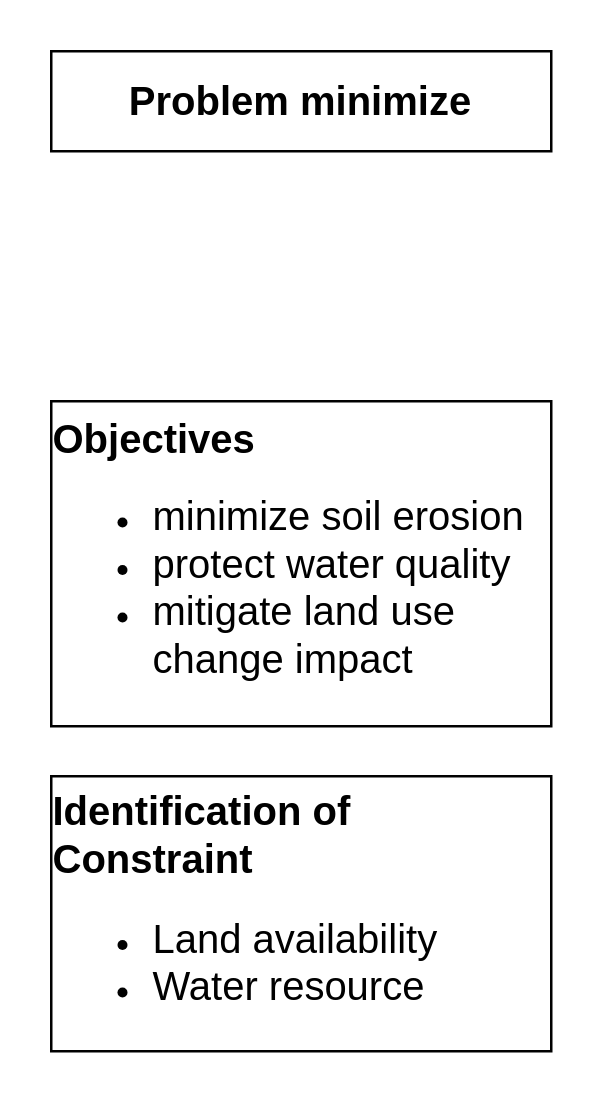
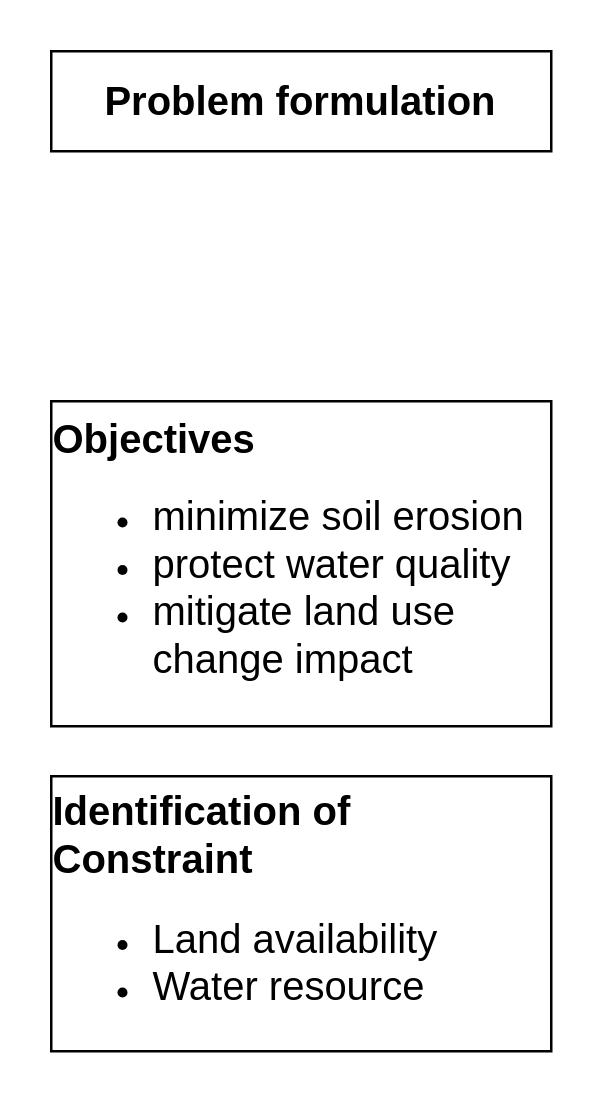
(301, 101) -> (301, 101)
